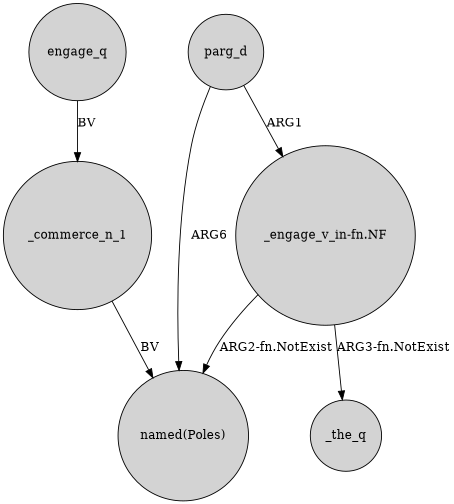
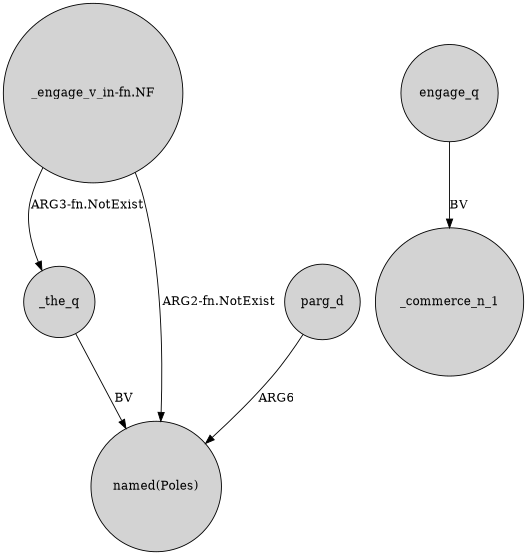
(261, 117) -> none
(130, 335) -> (99, 377)
